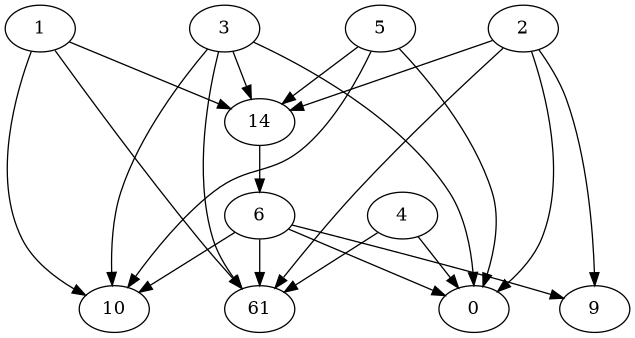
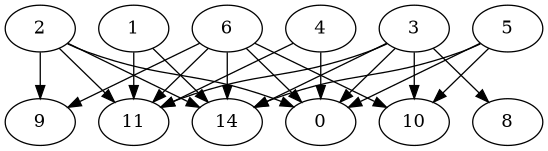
none -> (508, 122)
(260, 162) -> (227, 66)
(8, 181) -> none
(260, 309) -> (134, 122)
